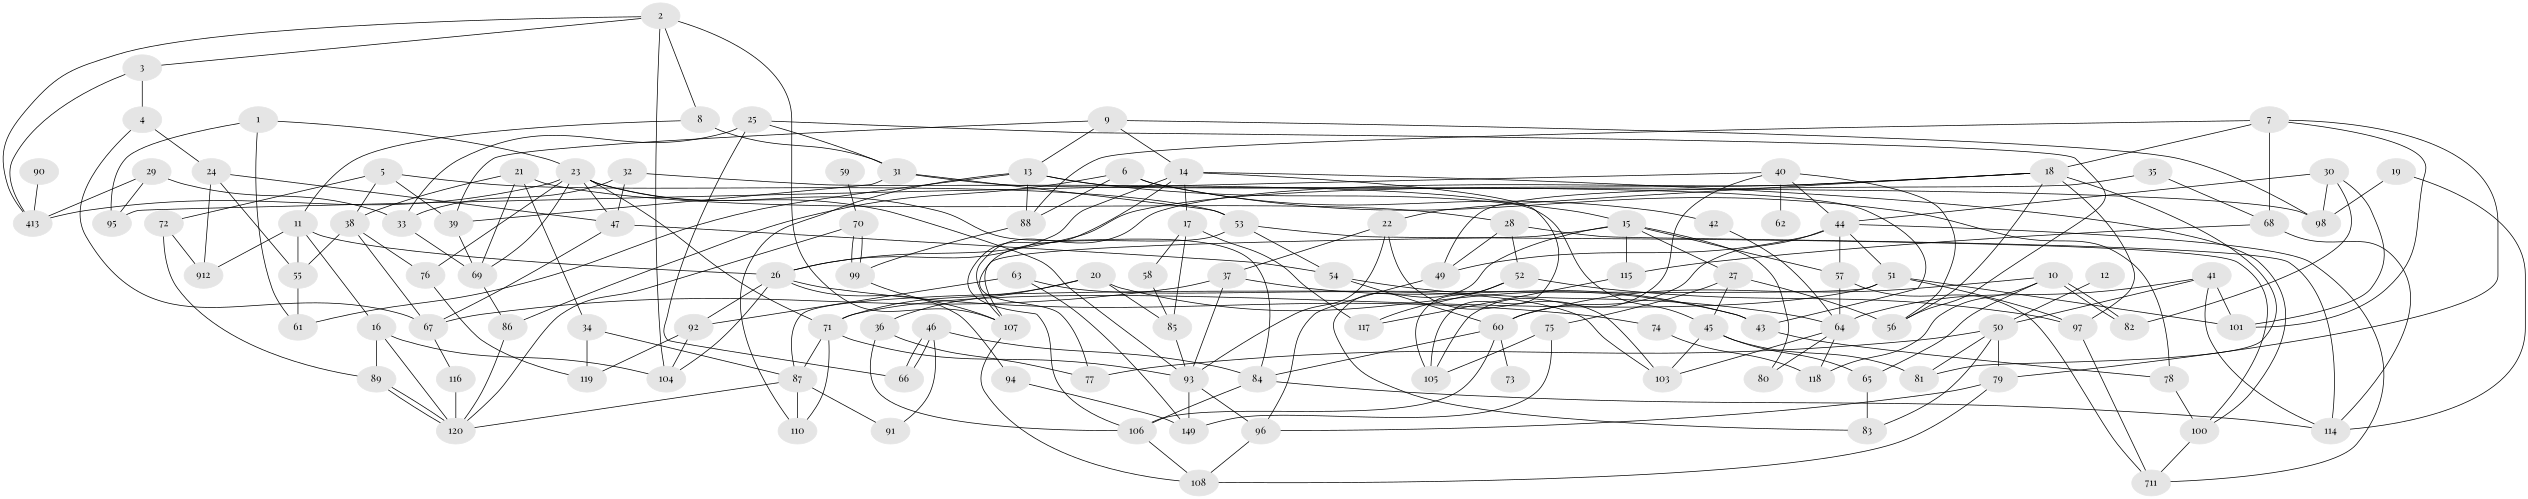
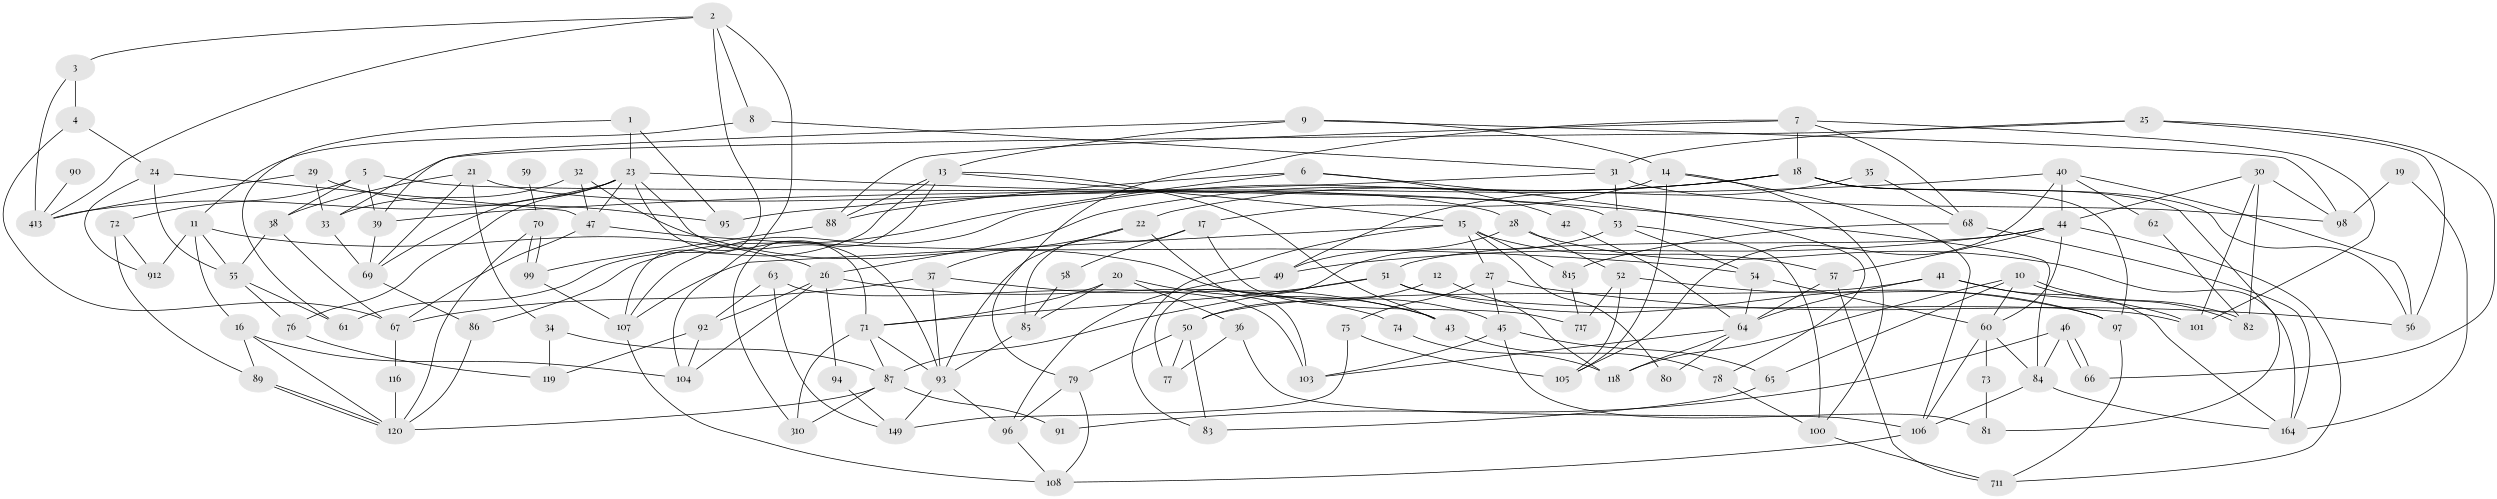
(393, 253) -> (259, 298)
(970, 257) -> none
none -> (2197, 271)
(1626, 275) -> (1569, 275)
none -> (1535, 320)
(1364, 327) -> (1581, 327)
(1959, 353) -> (1986, 408)
(798, 431) -> (798, 431)
(2331, 431) -> (2288, 431)
